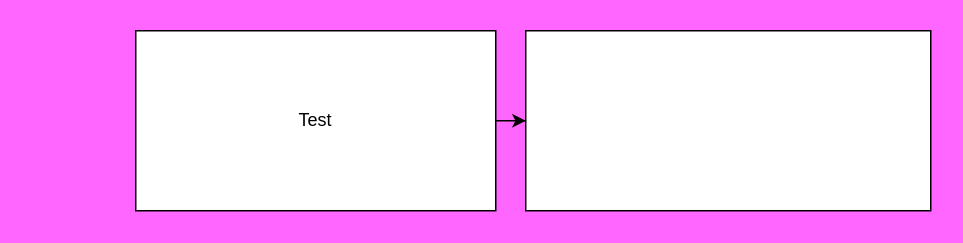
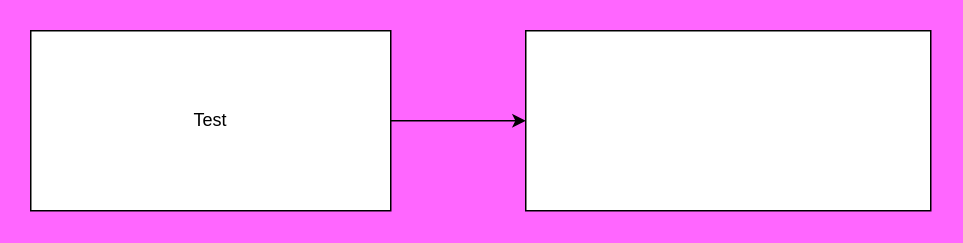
(316, 121) -> (211, 121)
